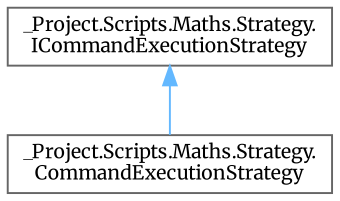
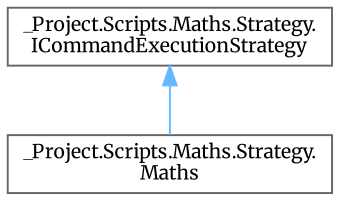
(170, 164) -> (170, 164)
